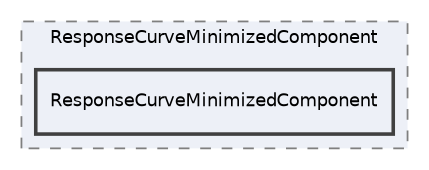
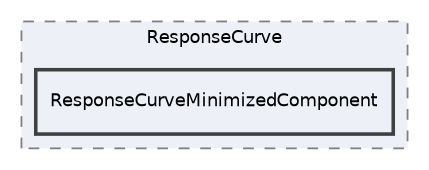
(214, 38) -> (214, 38)
